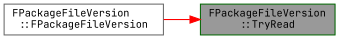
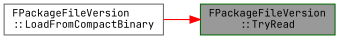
(84, 20) -> (84, 20)
